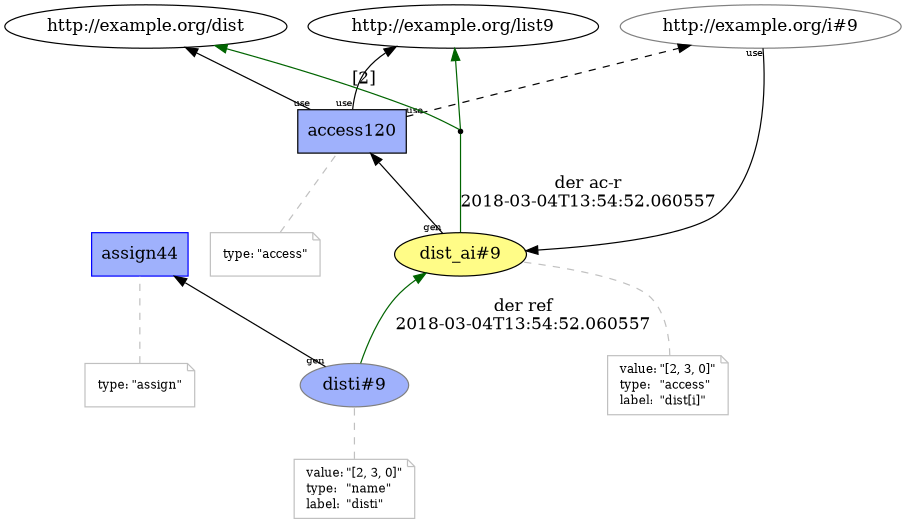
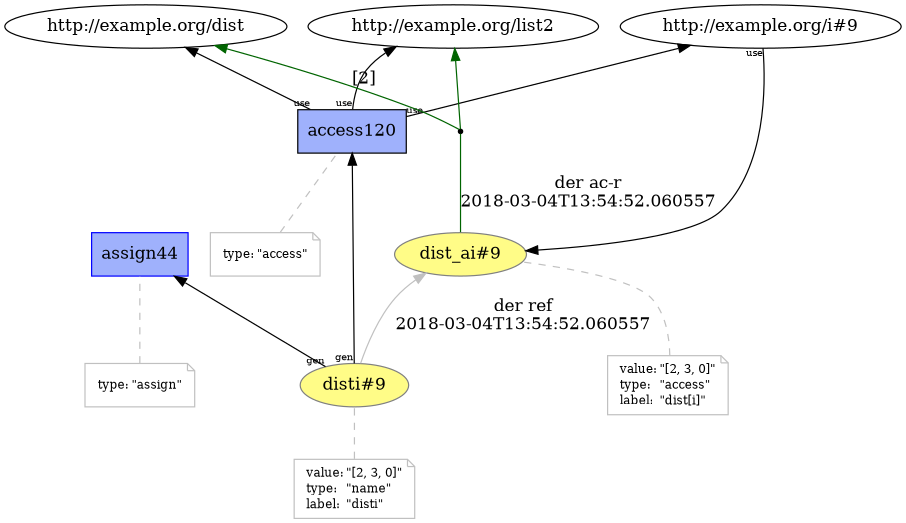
(453, 27) -> (453, 27)
(761, 27) -> (761, 27)
(542, 82) -> (542, 82)
(411, 198) -> (353, 264)
(461, 254) -> (461, 254)
(382, 317) -> (382, 317)
(354, 385) -> (354, 385)
